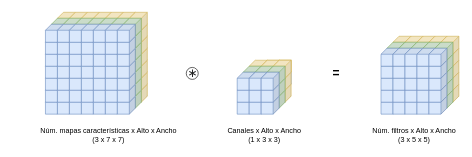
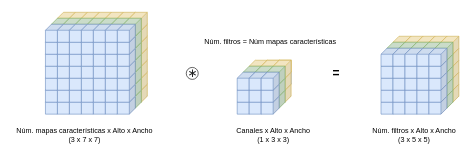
none -> (270, 42)
(108, 135) -> (84, 135)
(264, 135) -> (273, 135)
